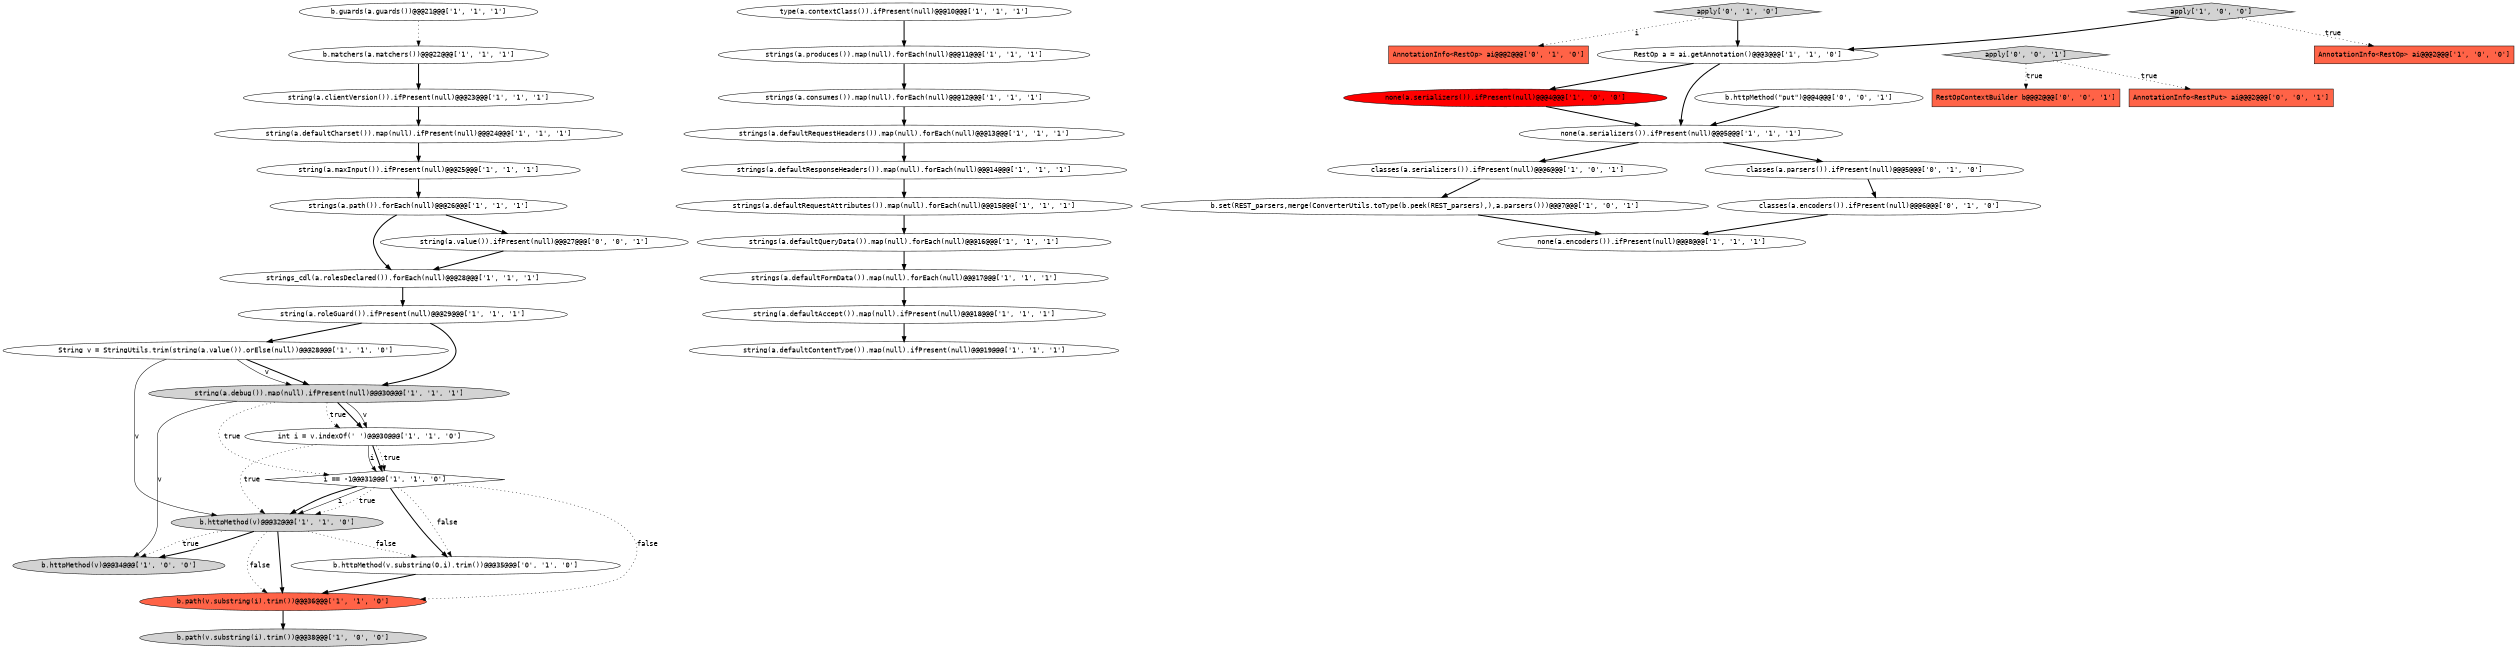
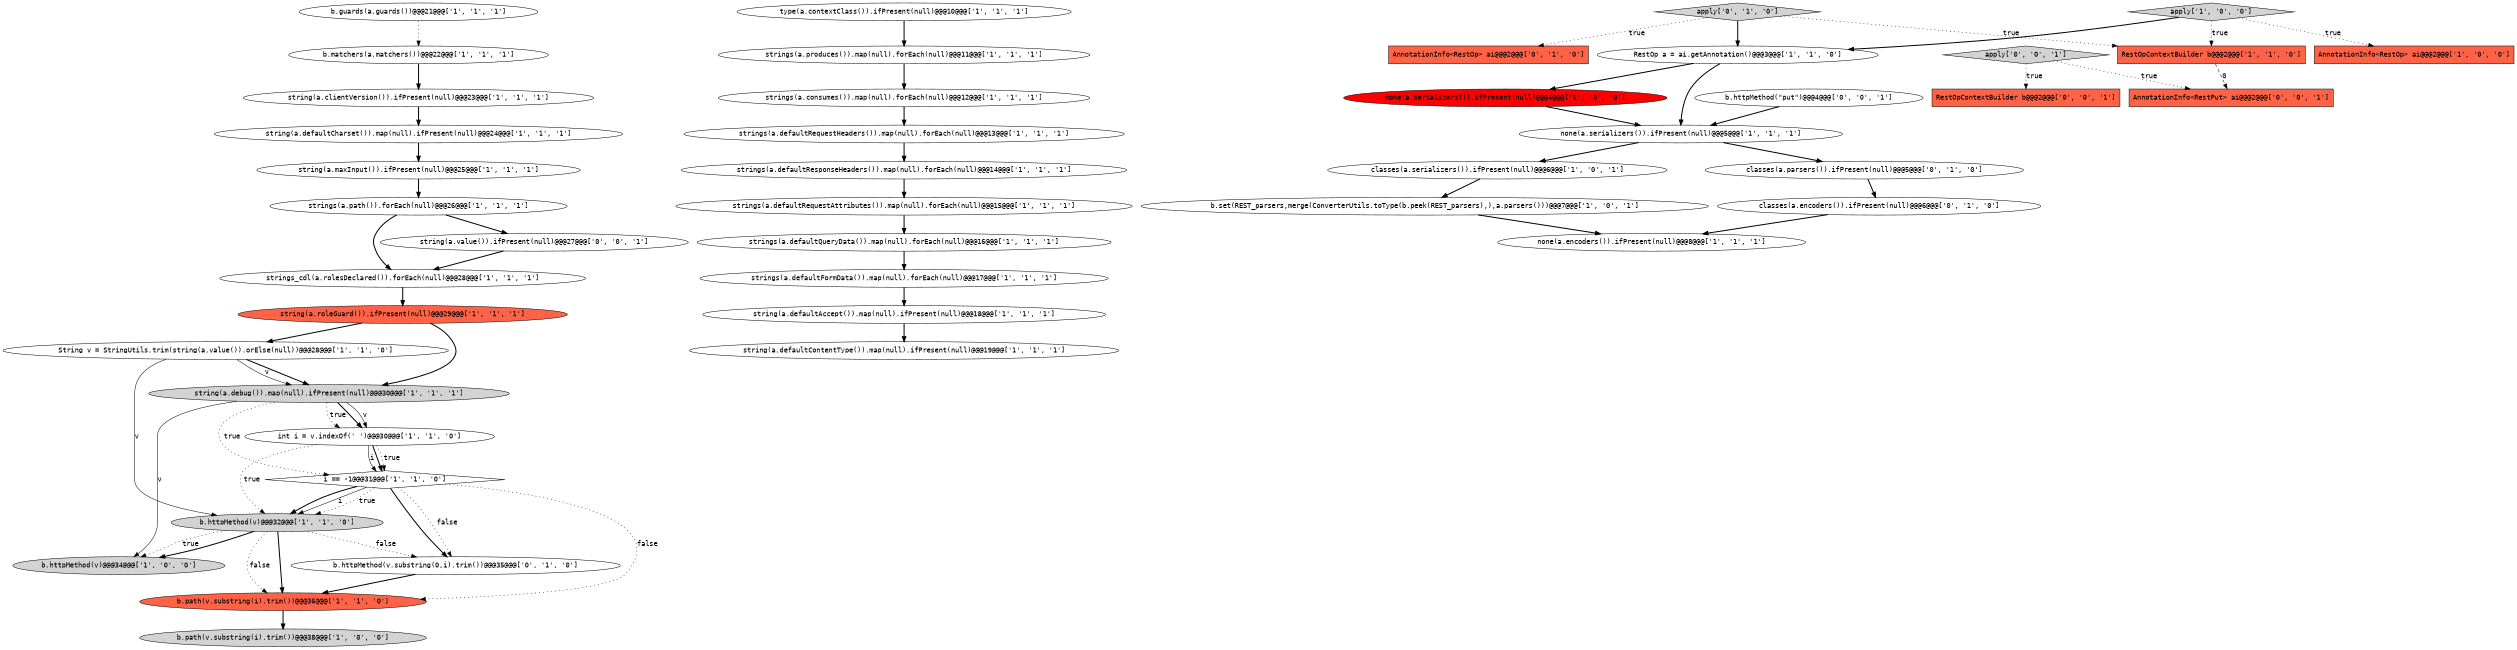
(1637, 33) -> (1637, 33)
none -> (2211, 55)
(403, 314) -> (403, 314)
